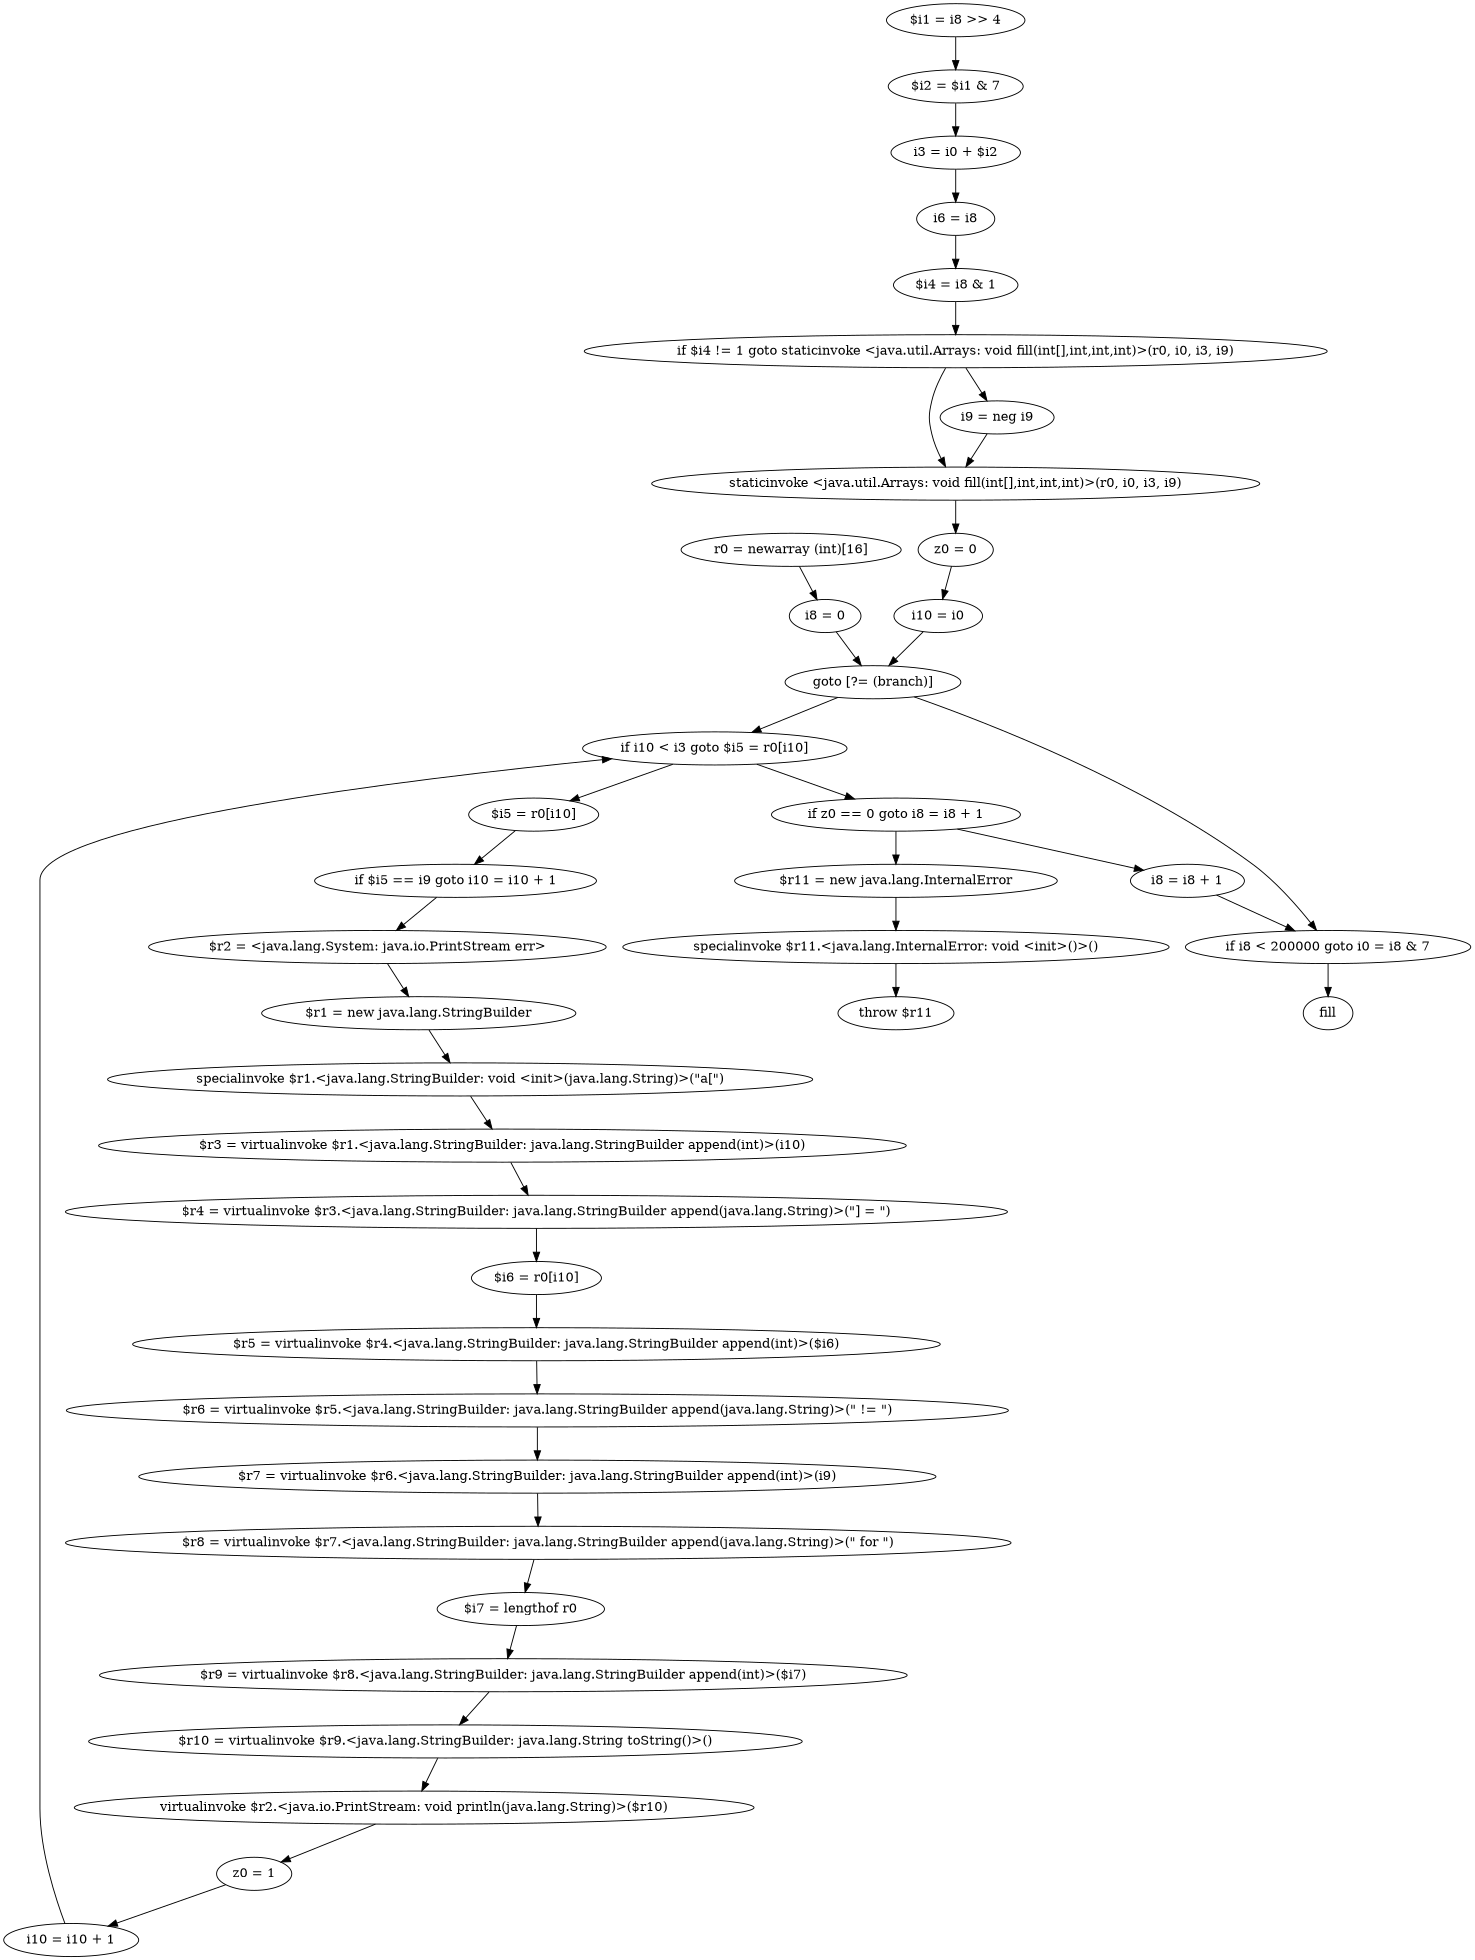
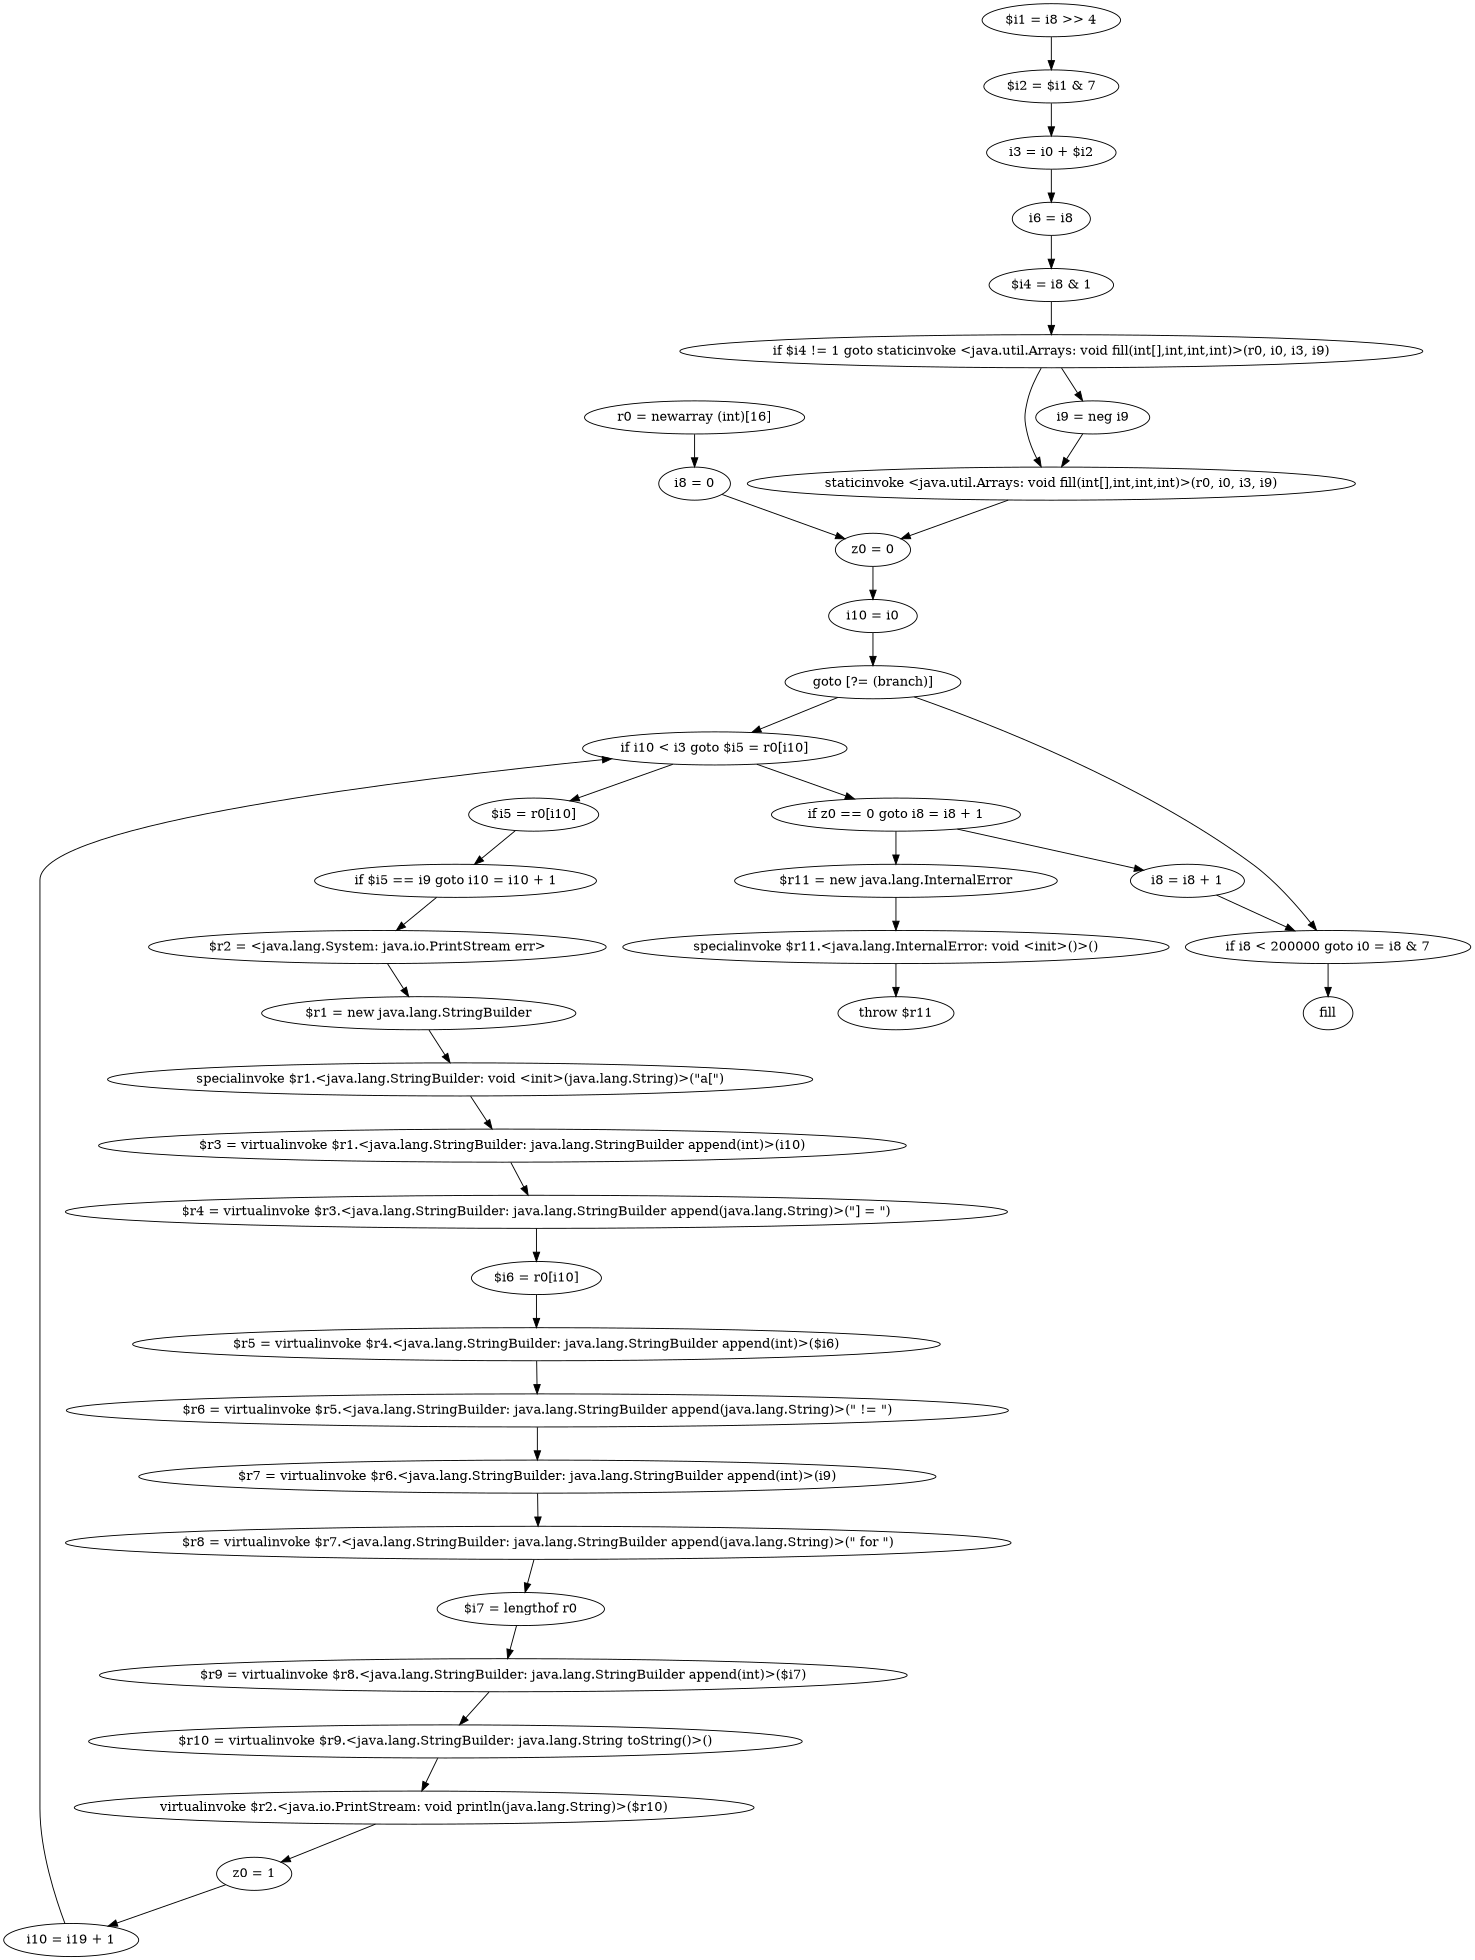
(846, 645) -> (779, 515)
(71, 1940) -> (71, 1940)
